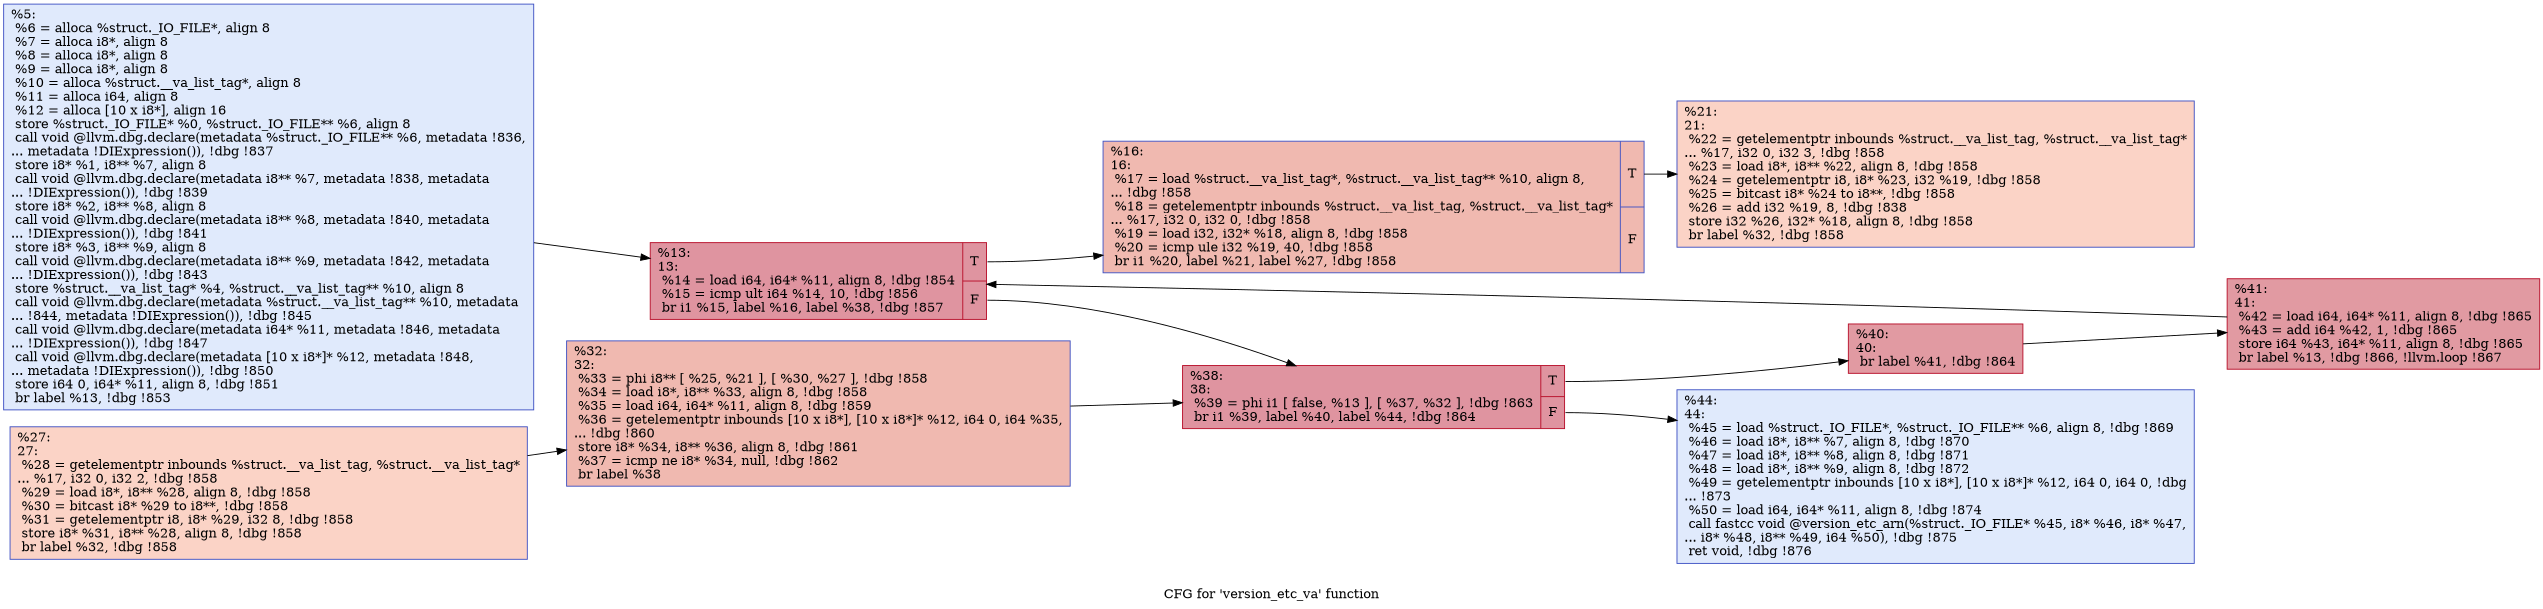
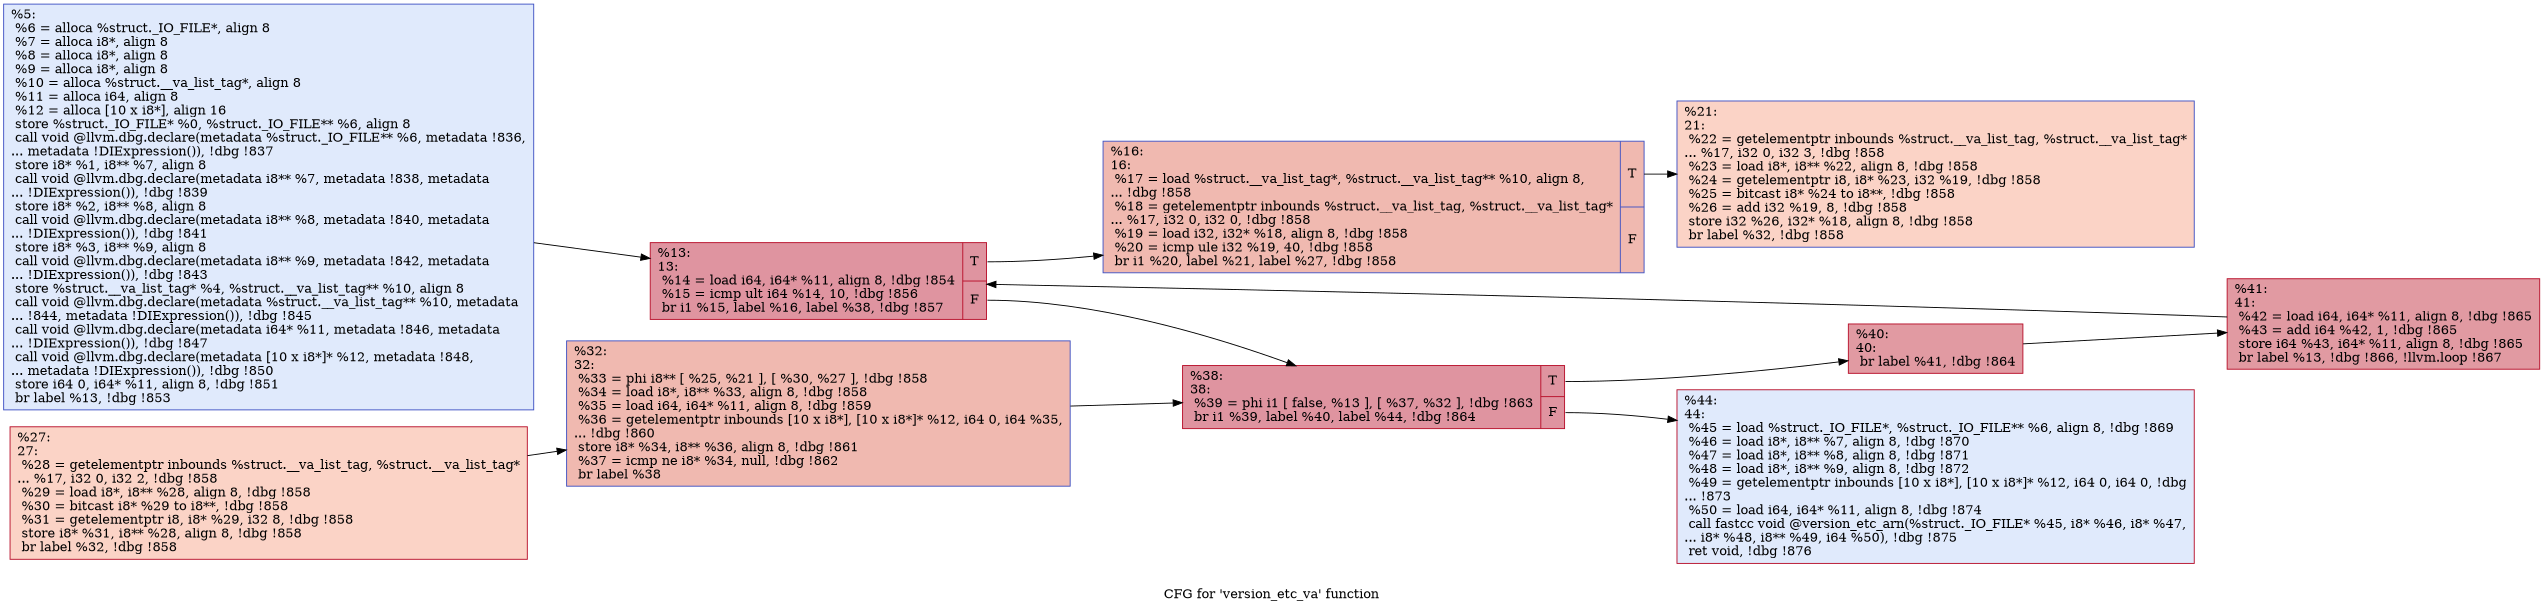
(1796, 208) -> (1796, 208)
(1936, 477) -> (1936, 477)
(269, 493) -> (269, 493)
